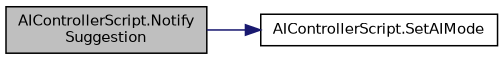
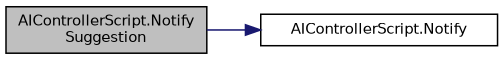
(379, 30) -> (379, 30)
